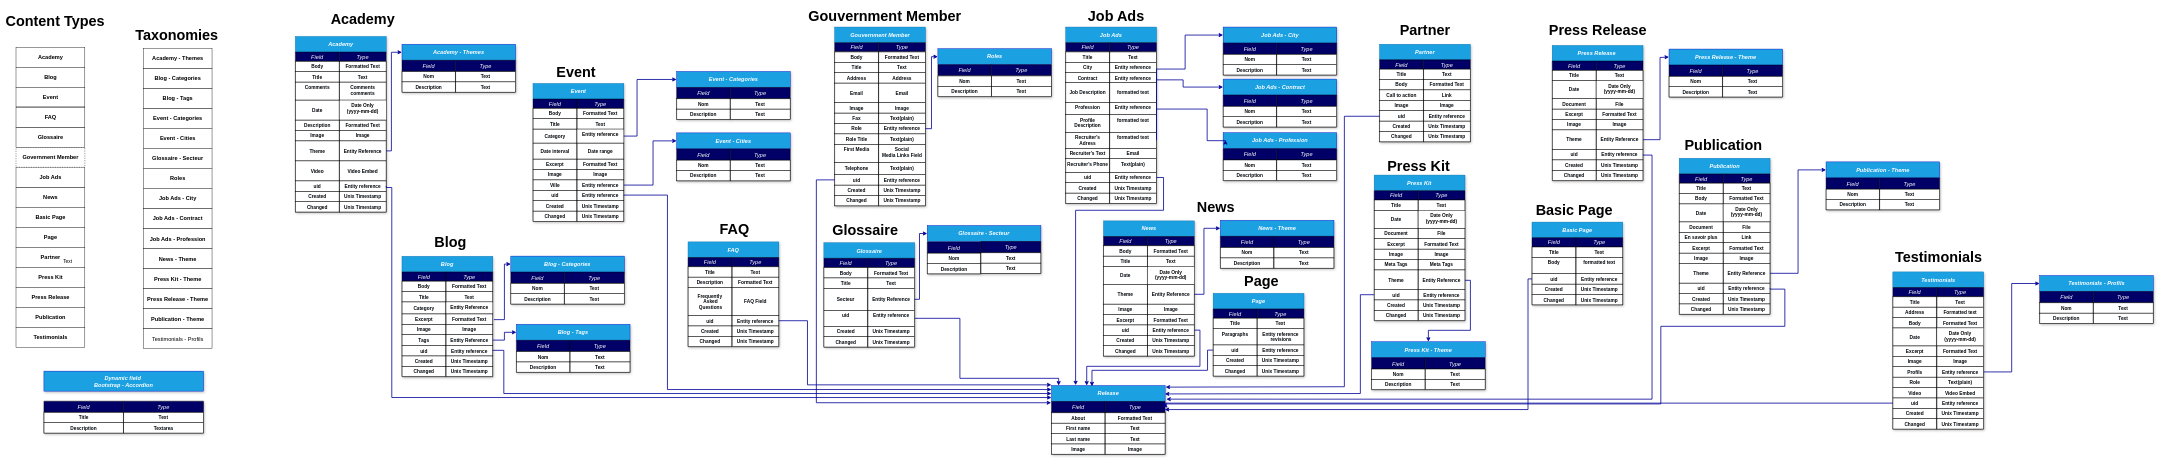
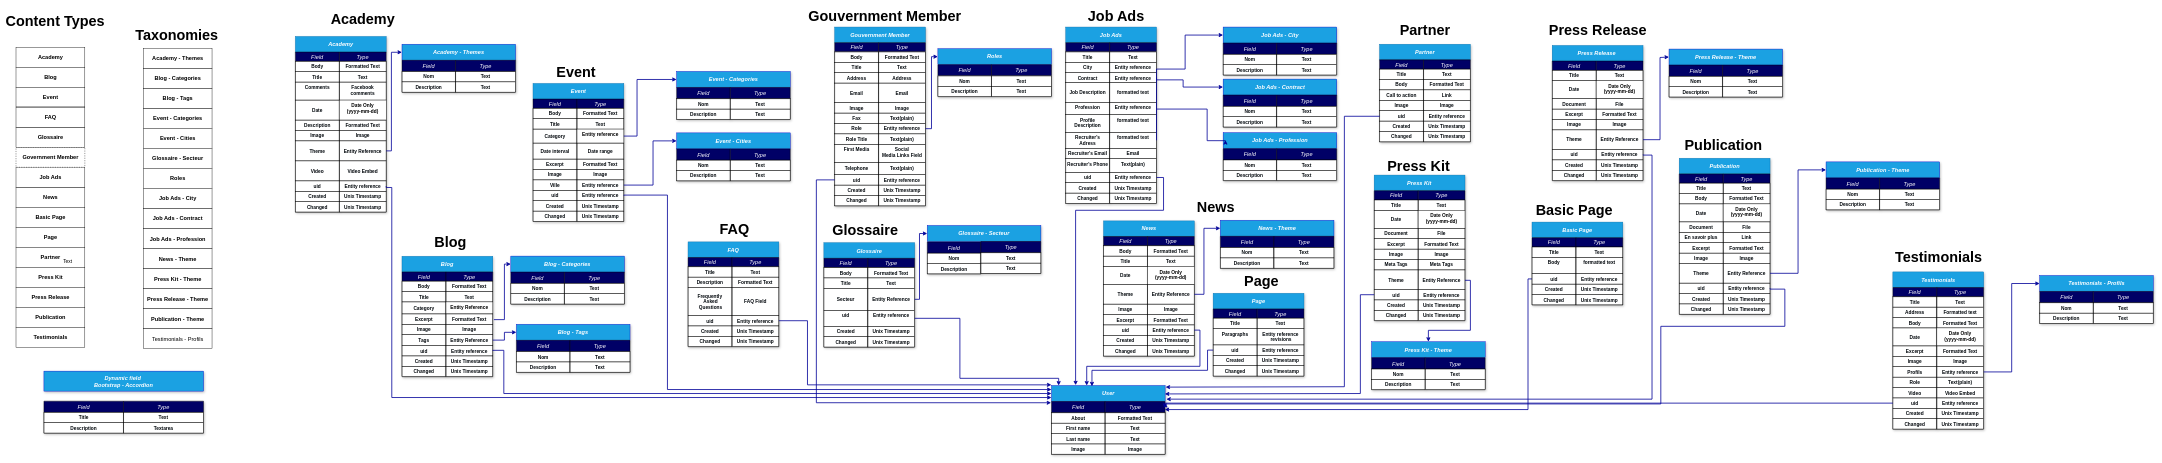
(363, 87) -> (363, 87)
(1087, 154) -> (1087, 154)
(1108, 393) -> (1108, 393)
